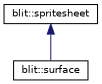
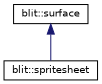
(51, 47) -> (51, 47)
